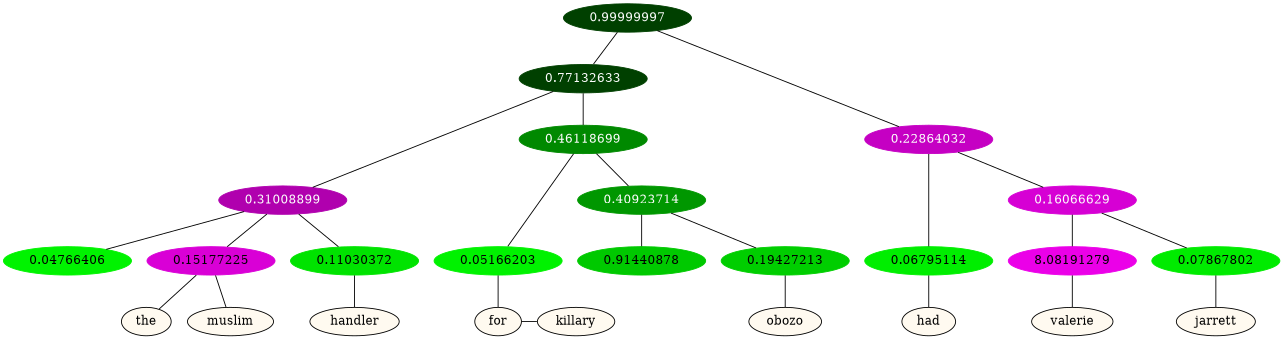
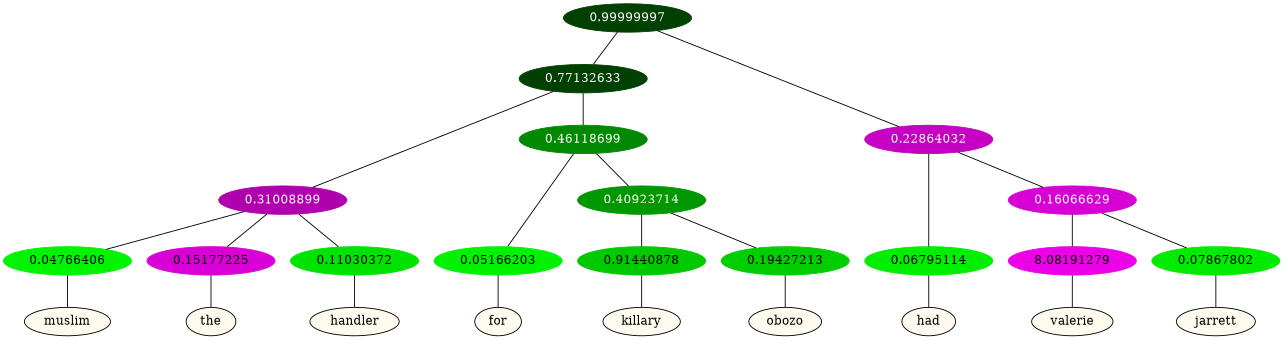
(221, 291) -> (67, 291)
(529, 322) -> (642, 291)
